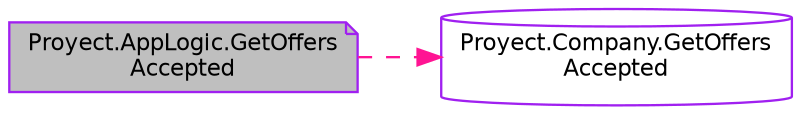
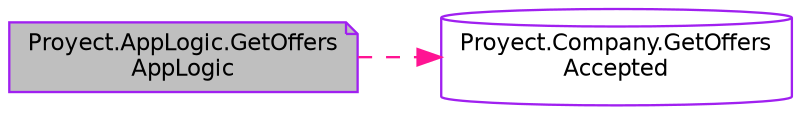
(183, 57) -> (183, 57)
